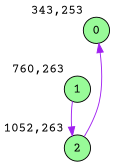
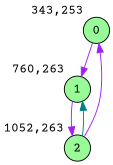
none -> (88, 55)
none -> (83, 123)
